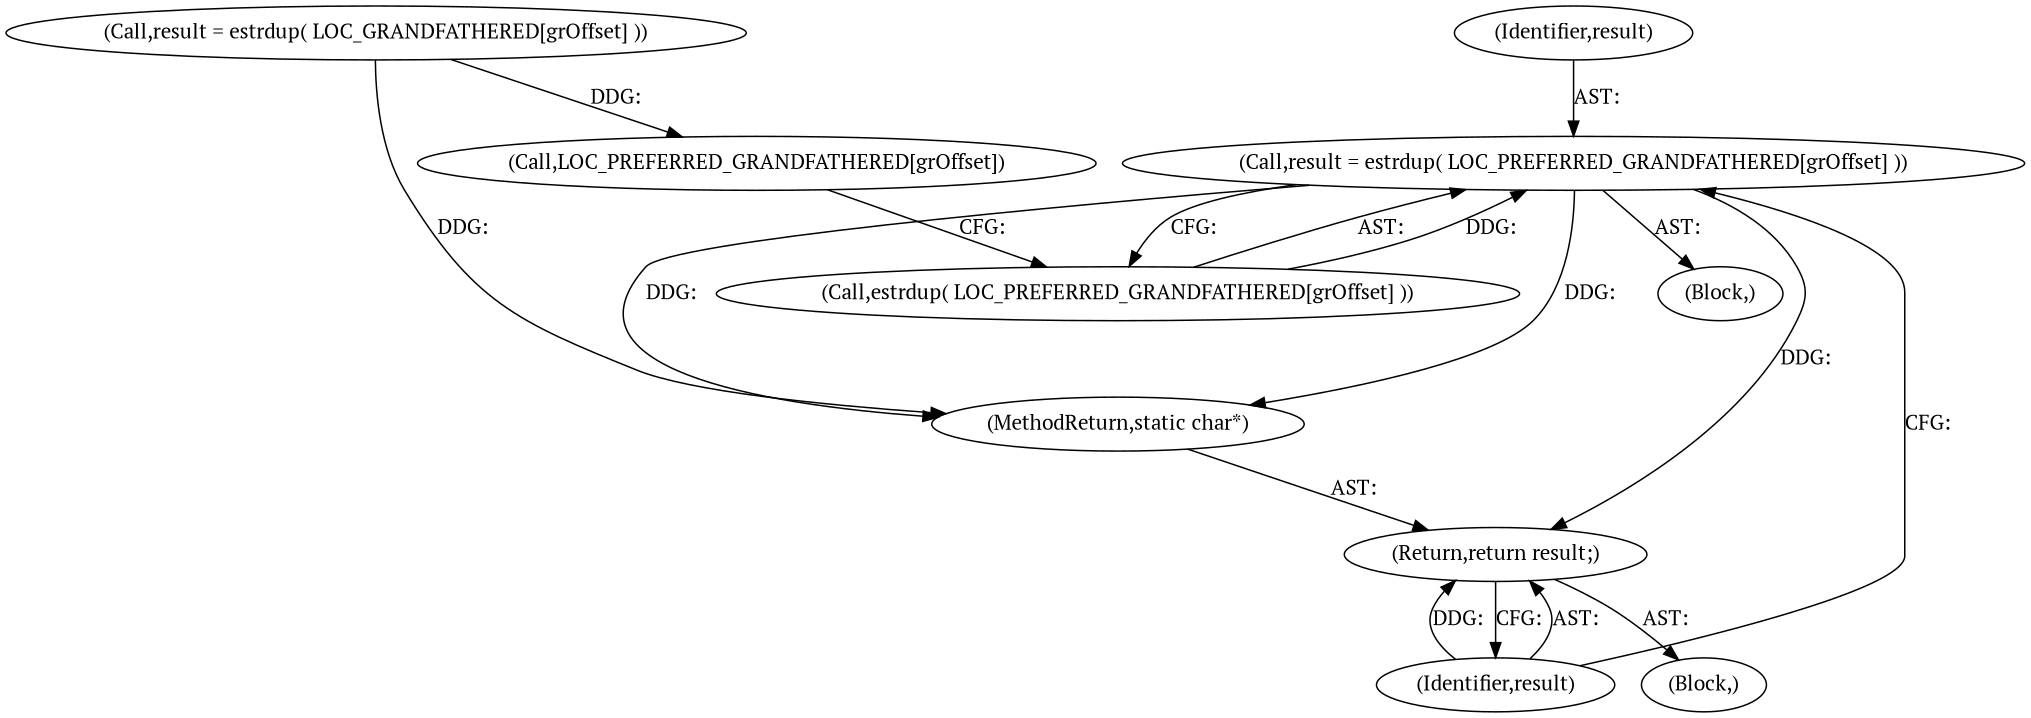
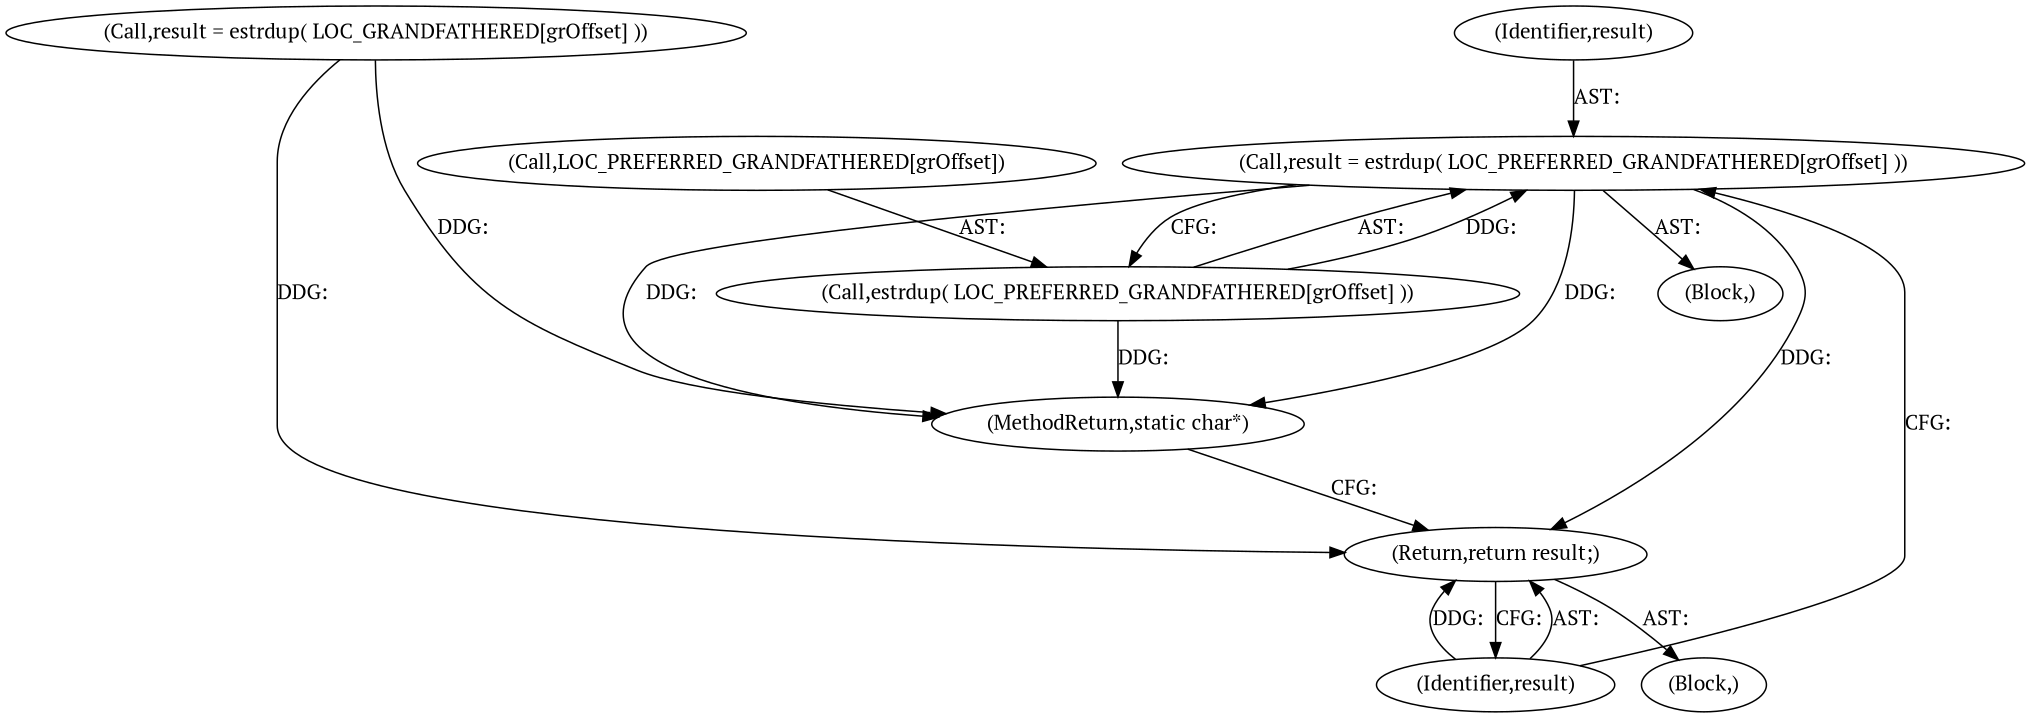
(559, 96) -> (599, 519)
(985, 229) -> (985, 229)
none -> (1118, 351)
(1357, 489) -> (1357, 489)
